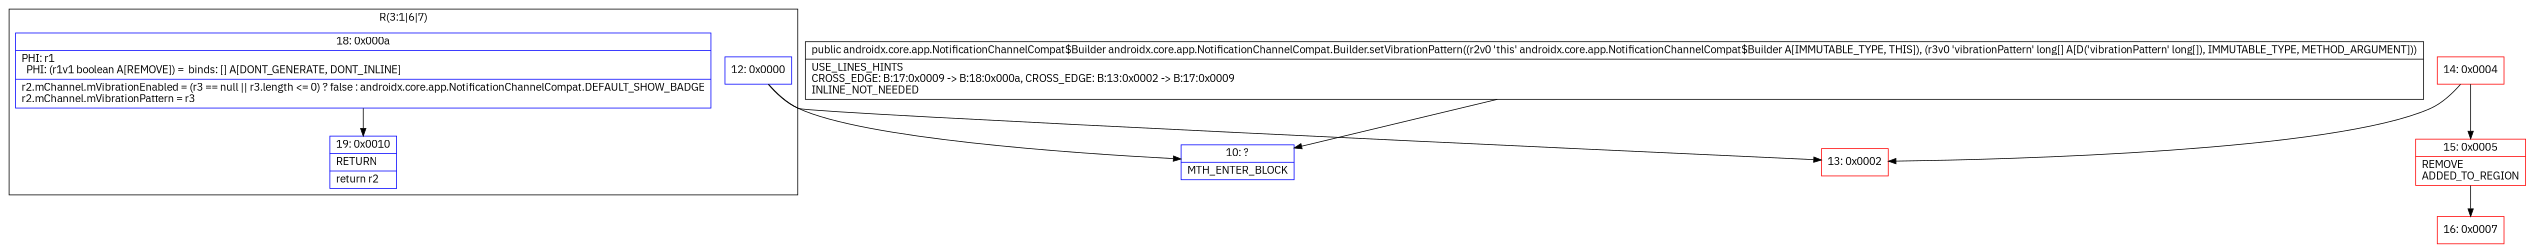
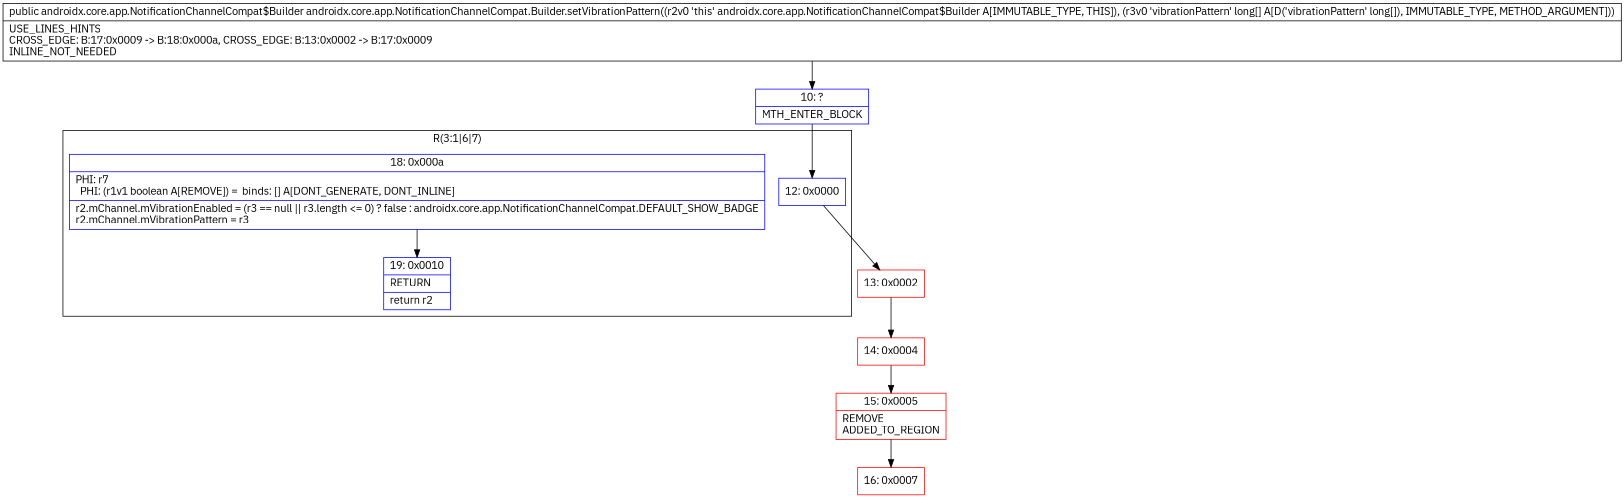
(39, 59) -> (93, 180)
(965, 142) -> (812, 147)
(2185, 149) -> (891, 314)
